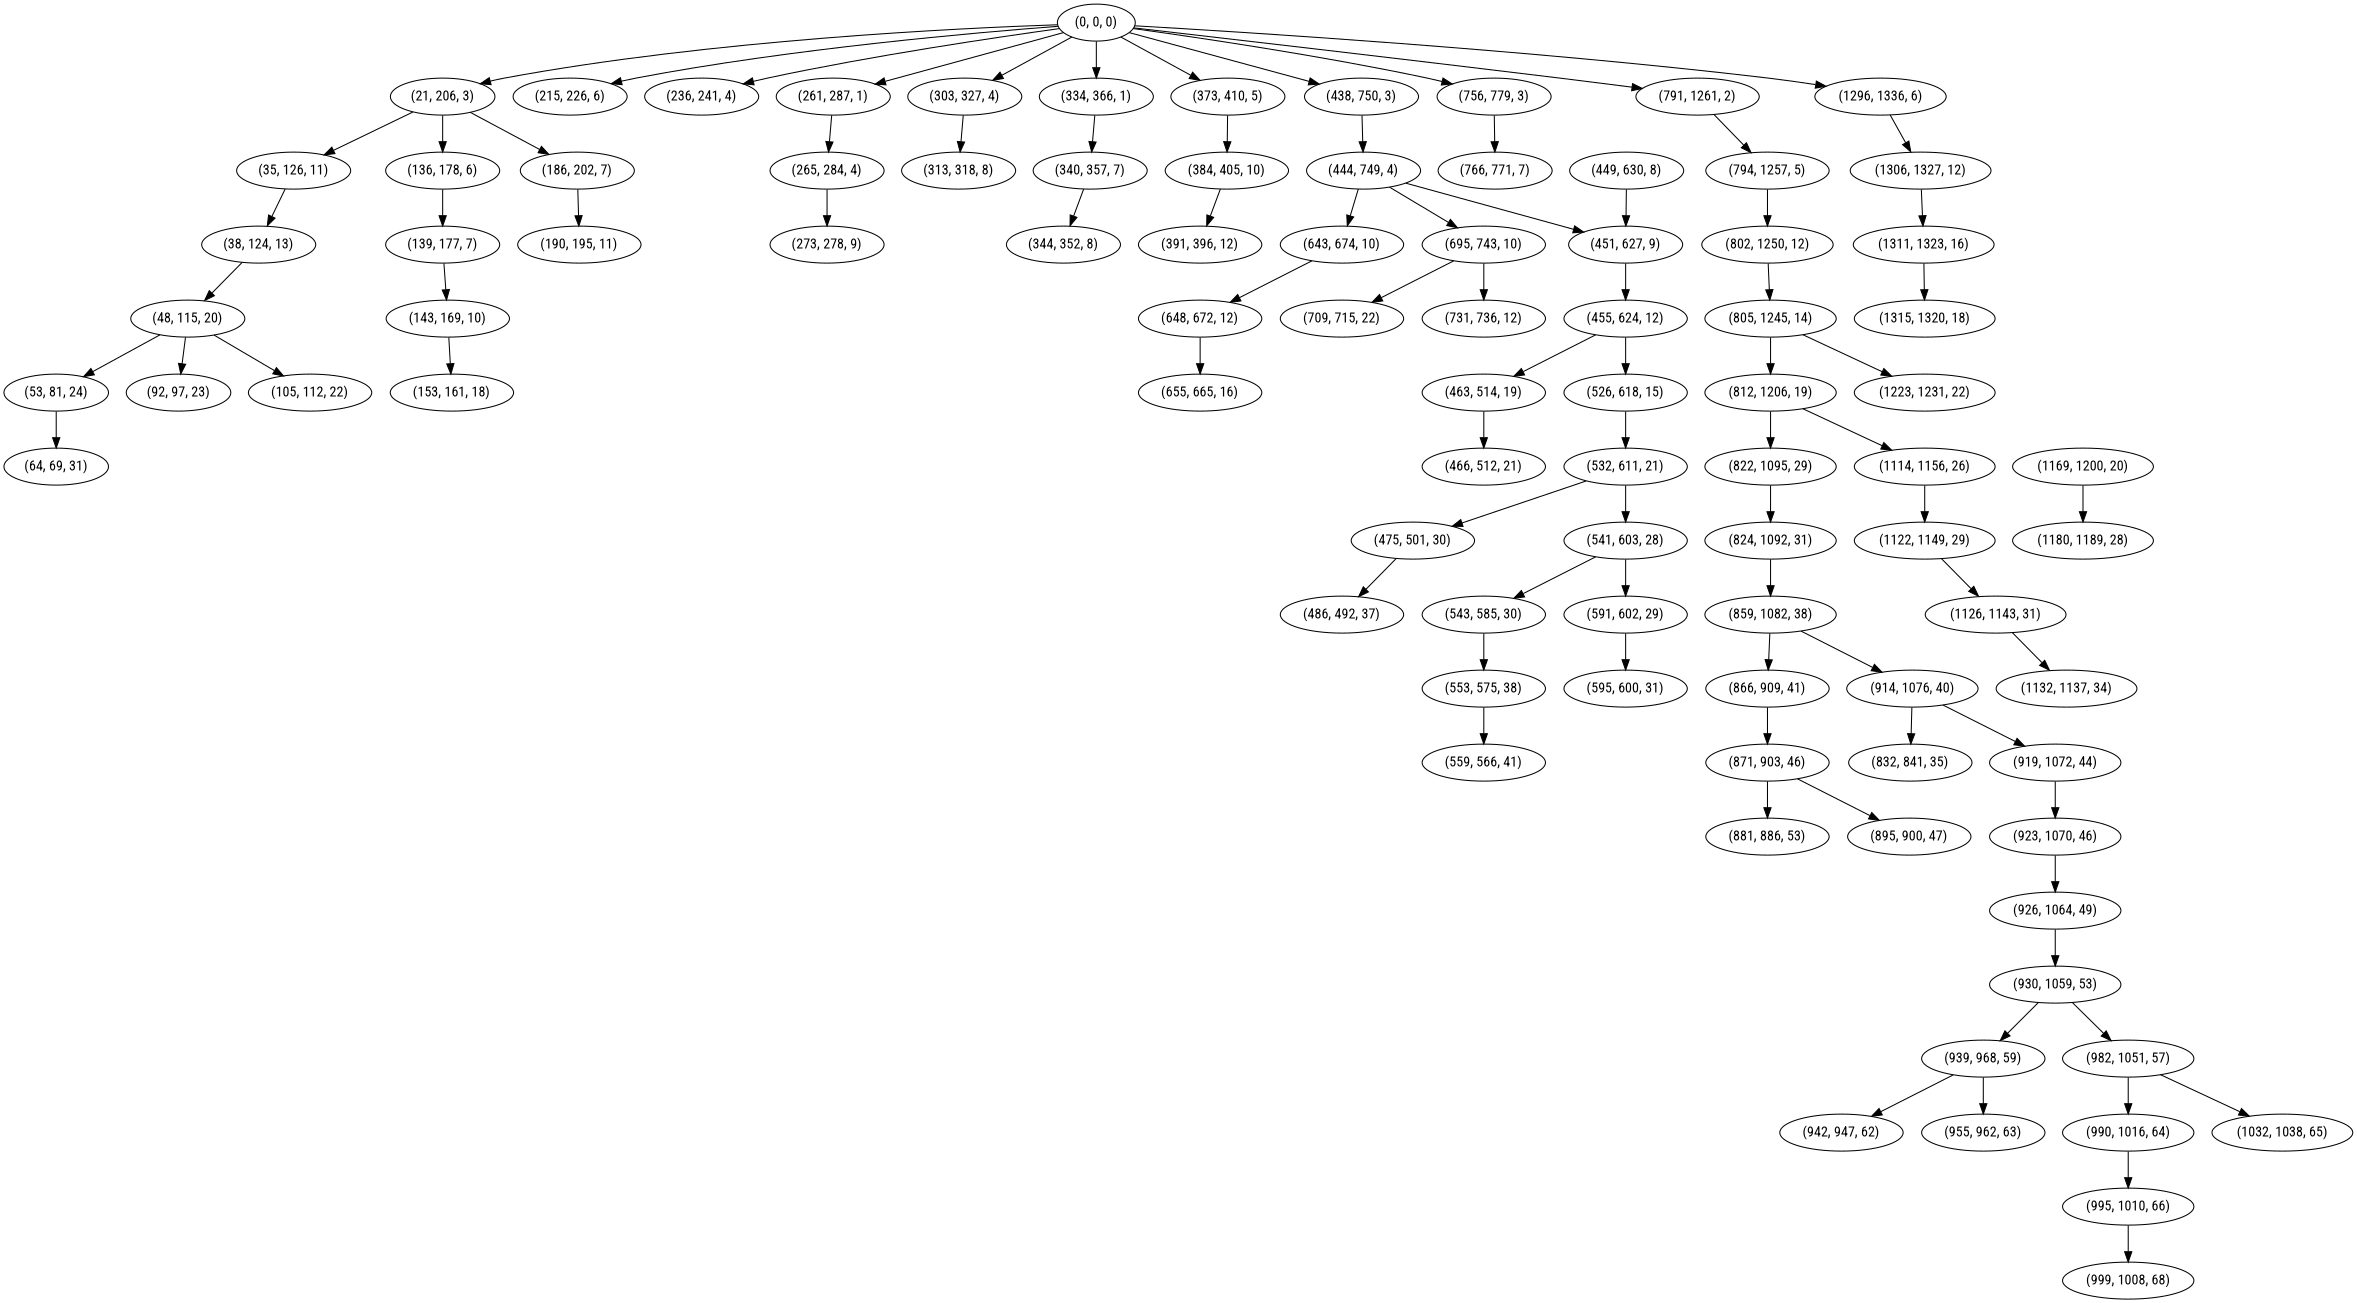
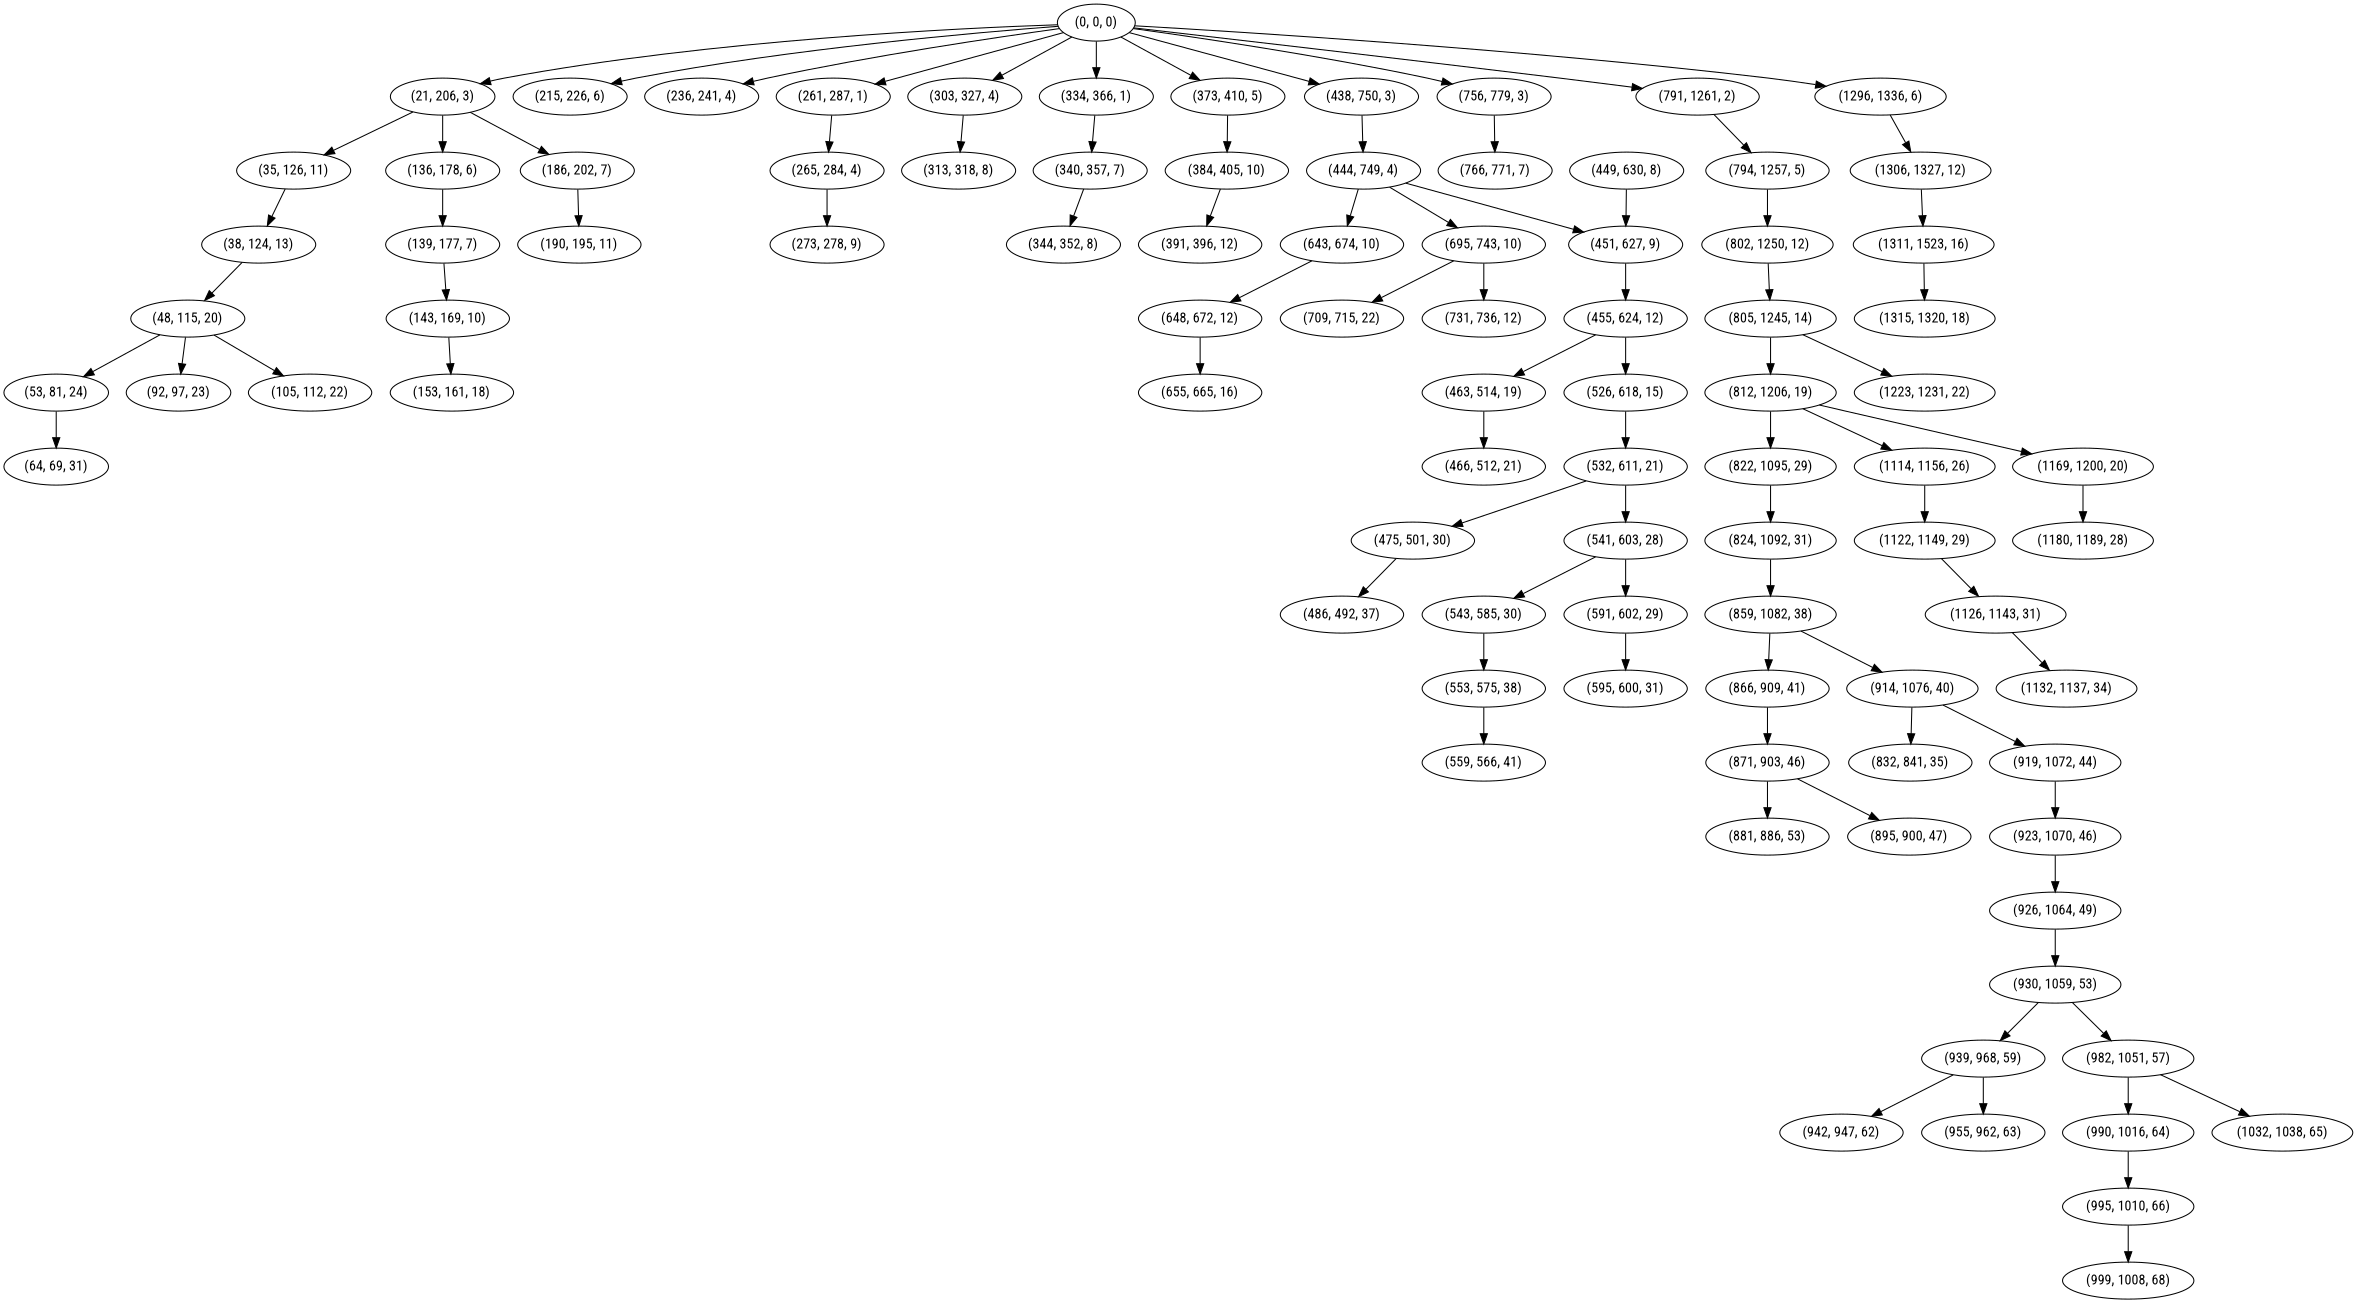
(1924, 245) -> (1924, 245)
none -> (1920, 428)
